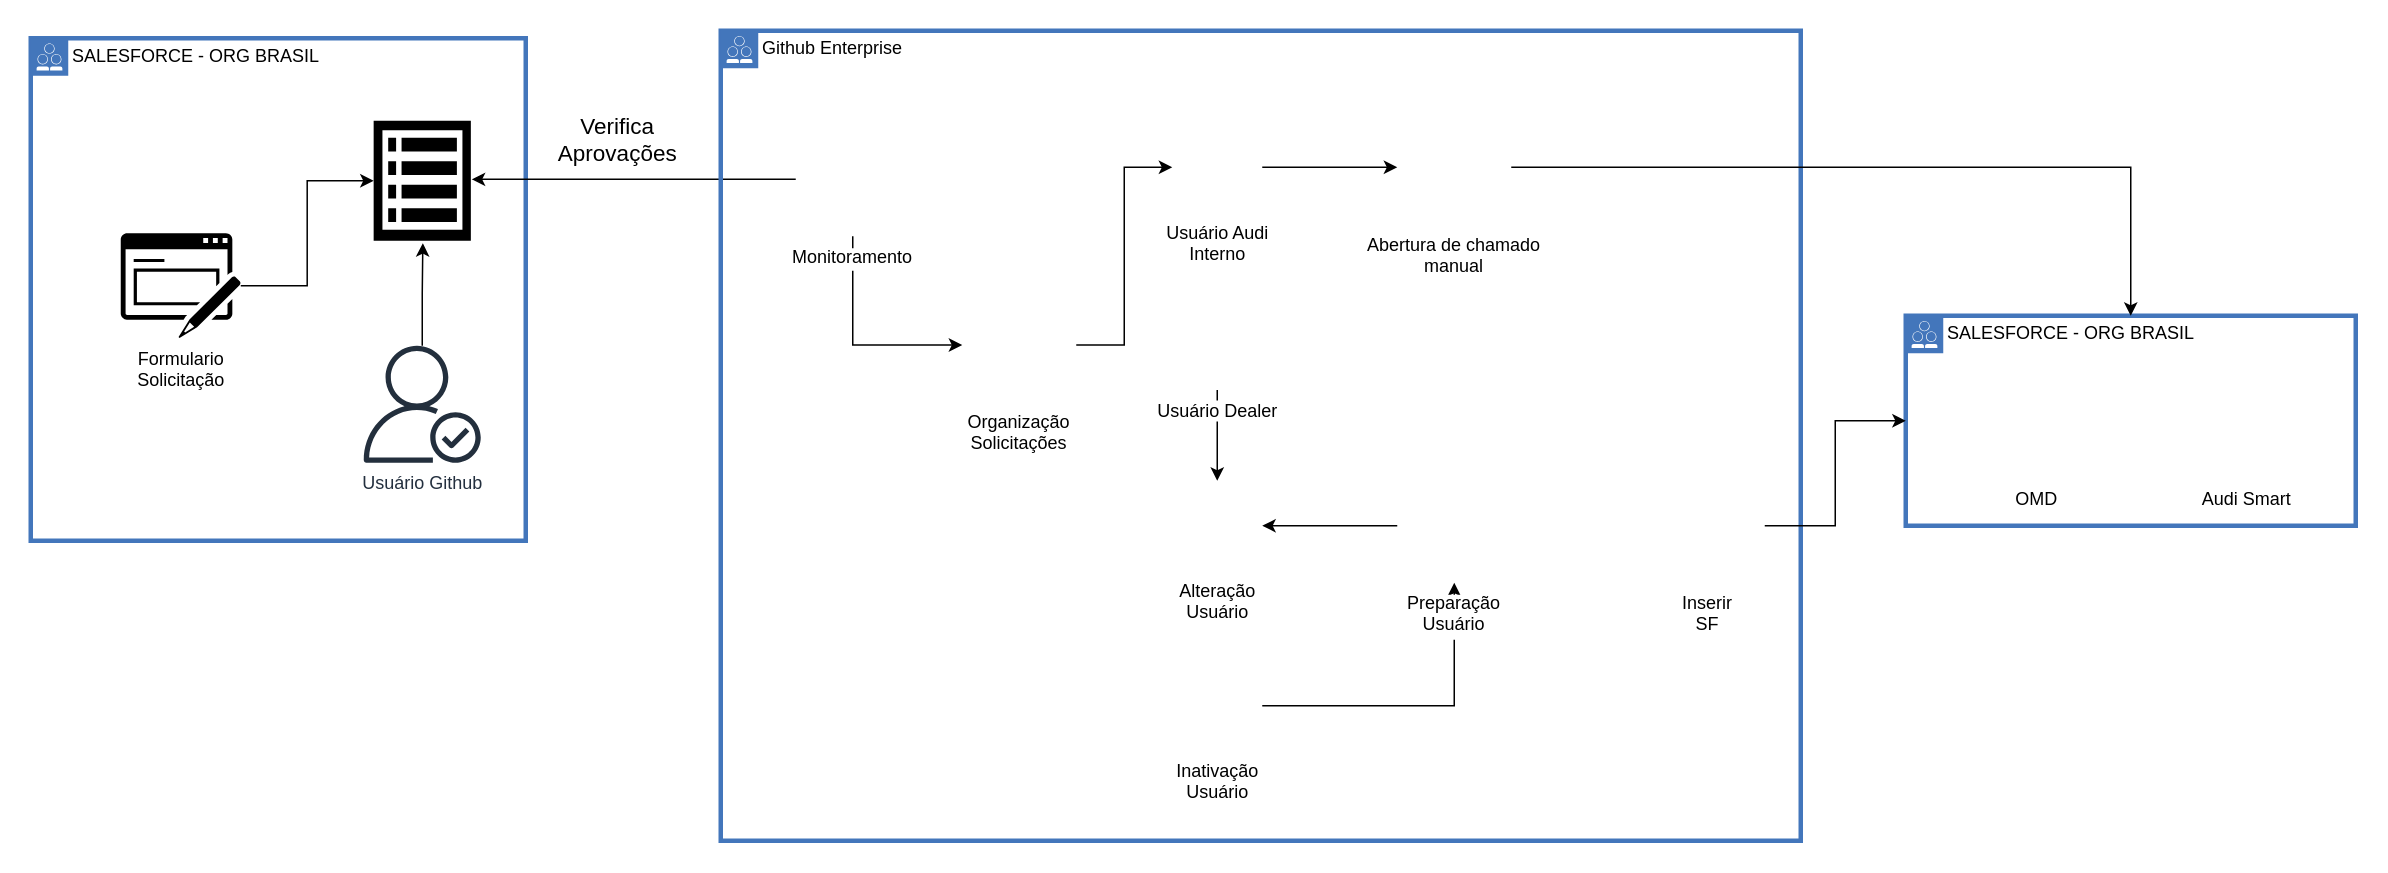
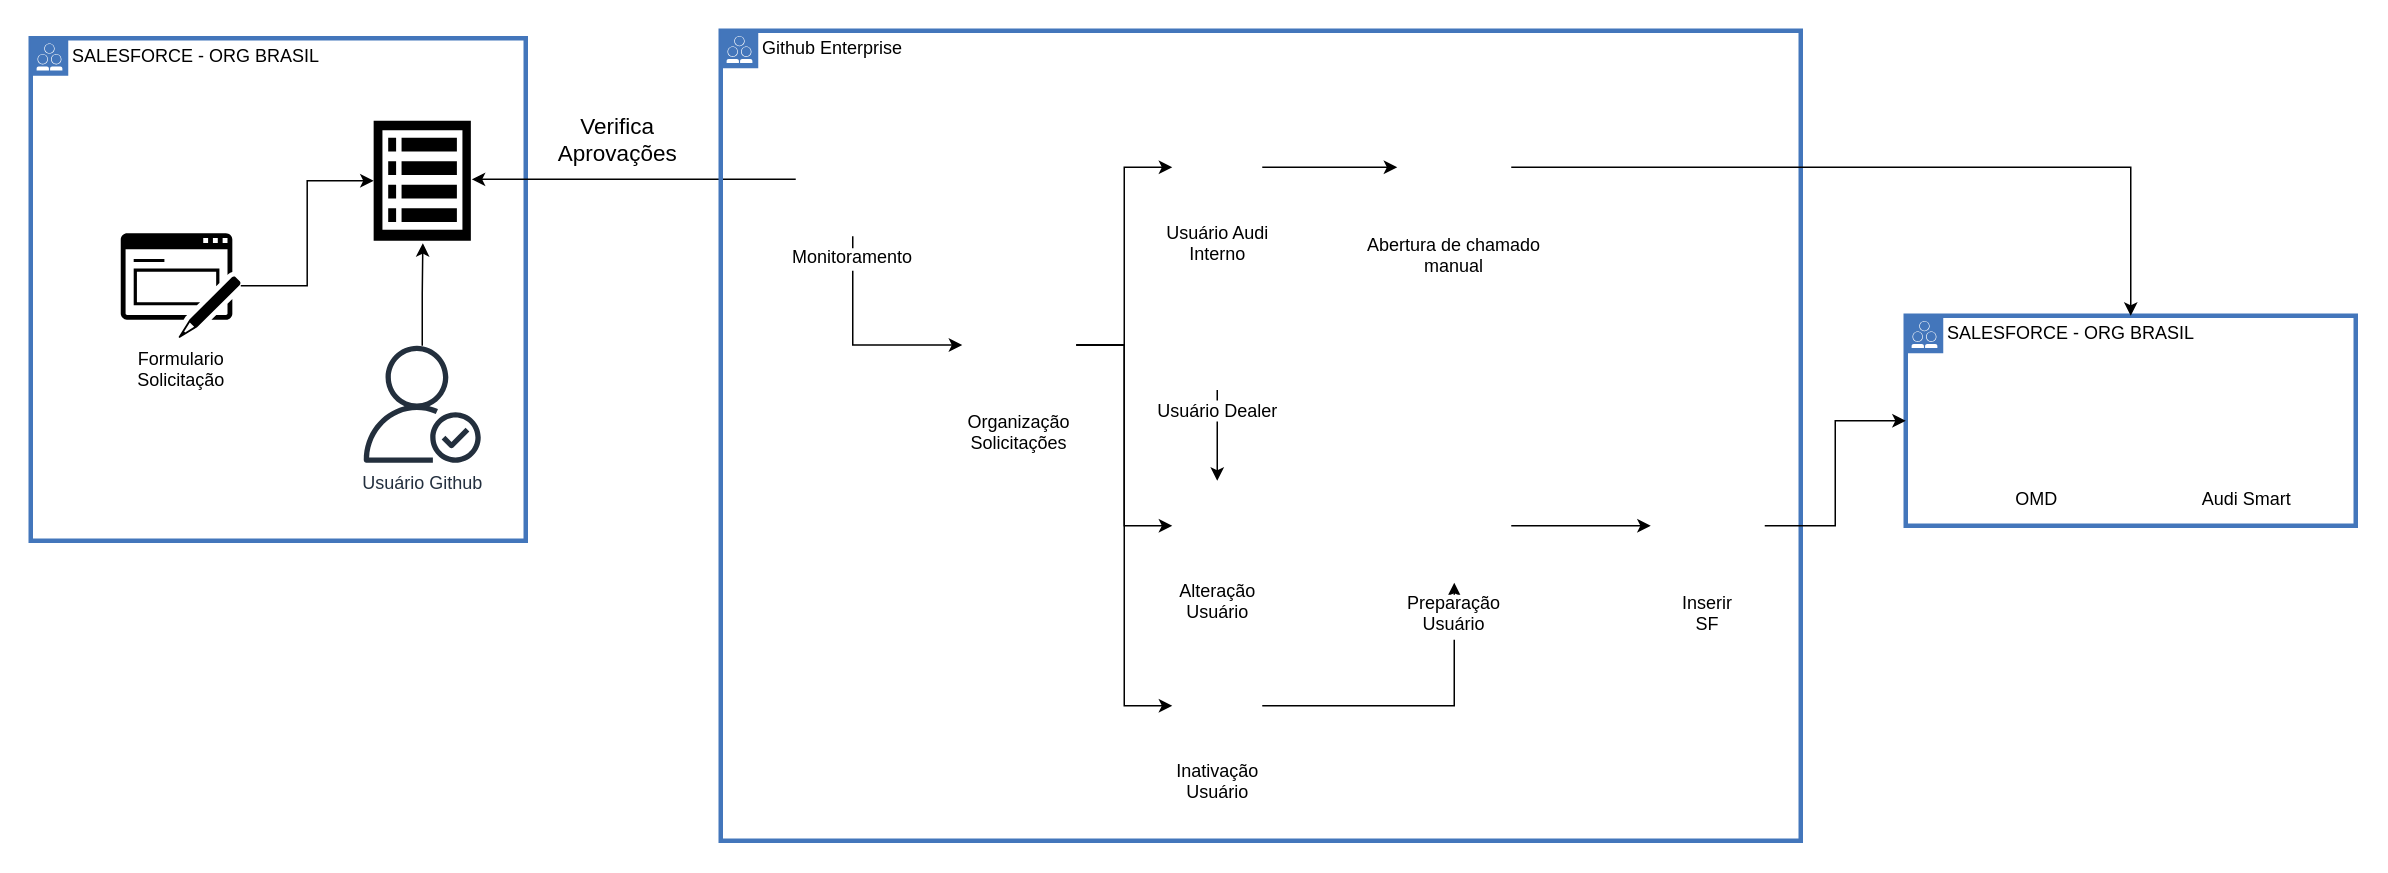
none -> (1144, 526)
(1335, 526) -> (1576, 526)
none -> (1124, 636)
